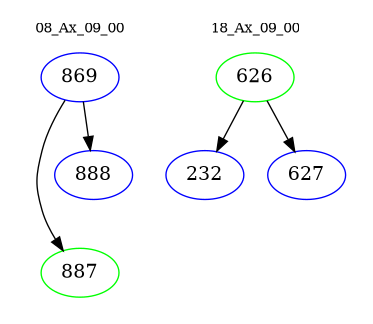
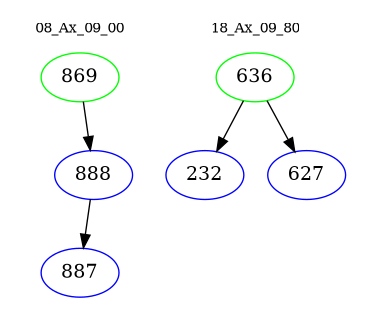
(256, 29) -> (256, 29)
(80, 77) -> (80, 77)
(255, 77) -> (255, 77)
(38, 169) -> (88, 217)
(80, 273) -> (80, 273)
